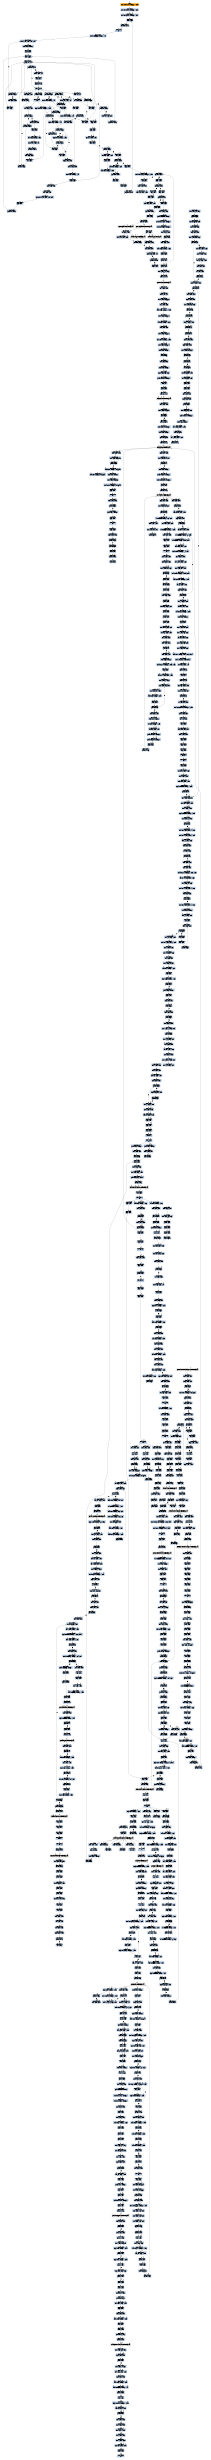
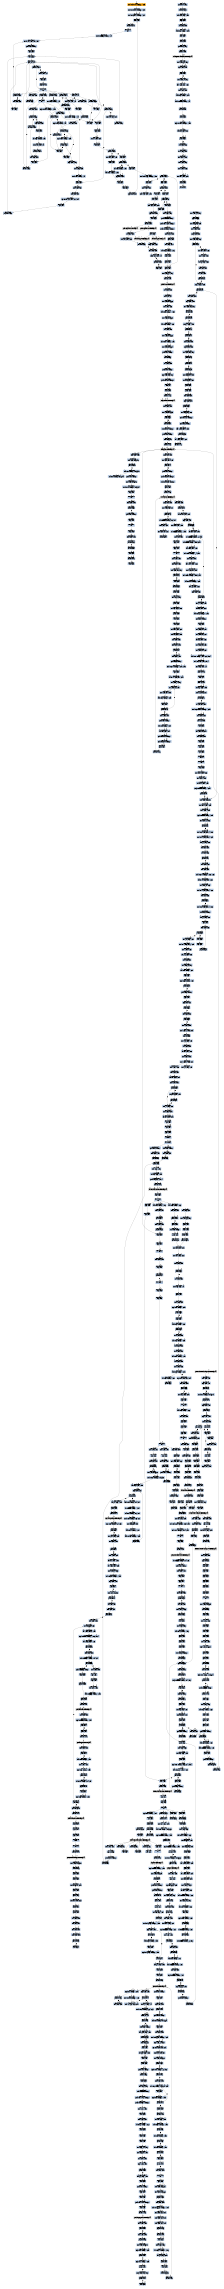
(121, 2287) -> none
